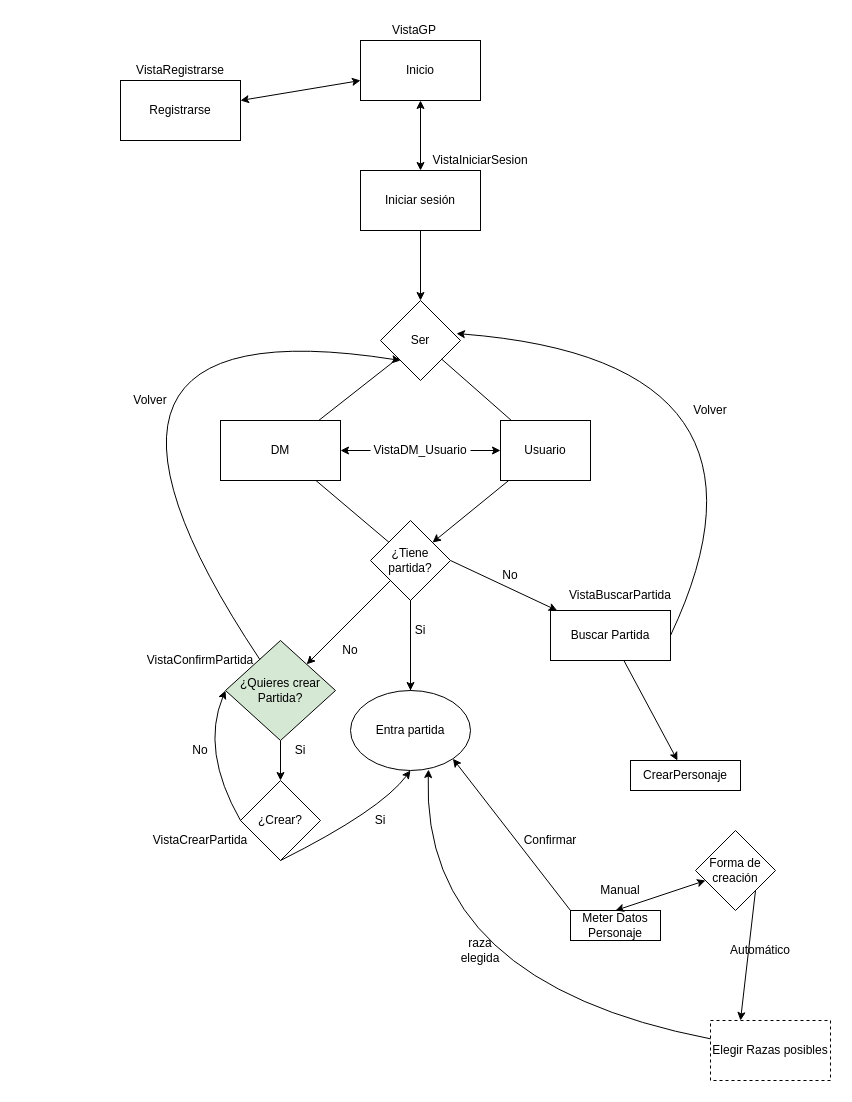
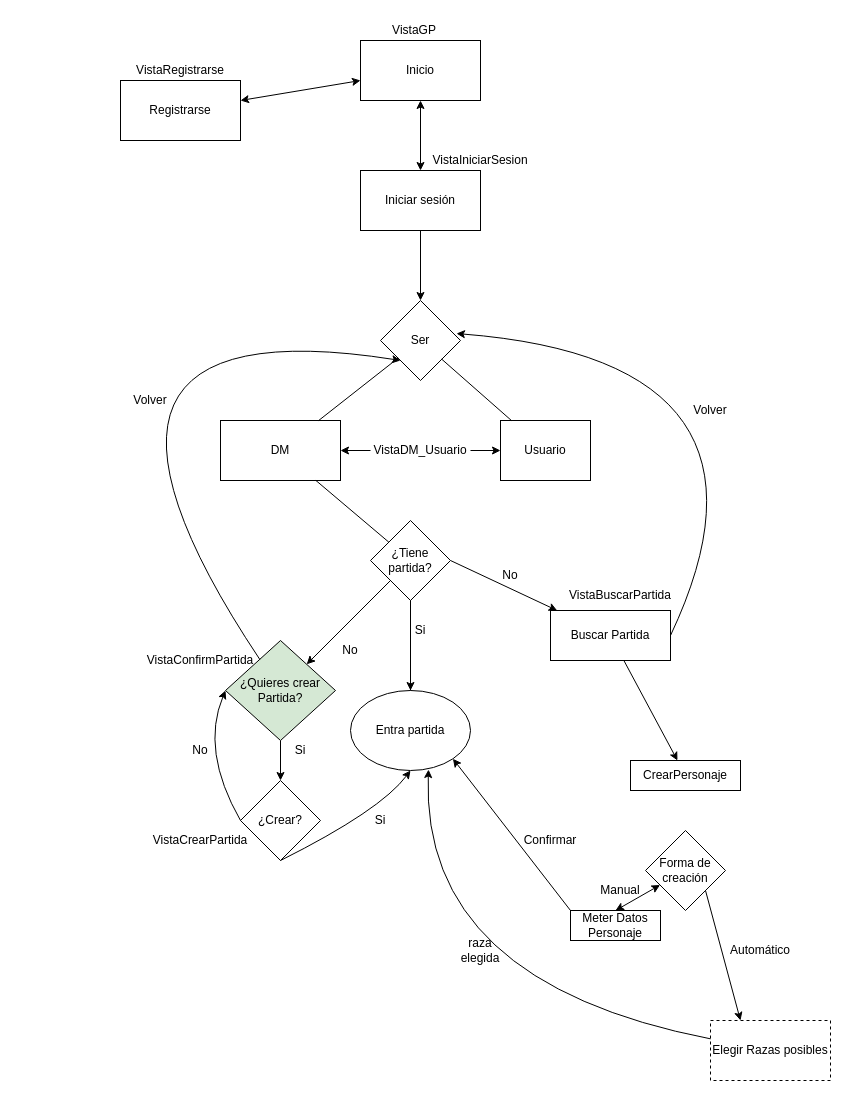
(473, 509) -> none
(736, 871) -> (686, 871)
